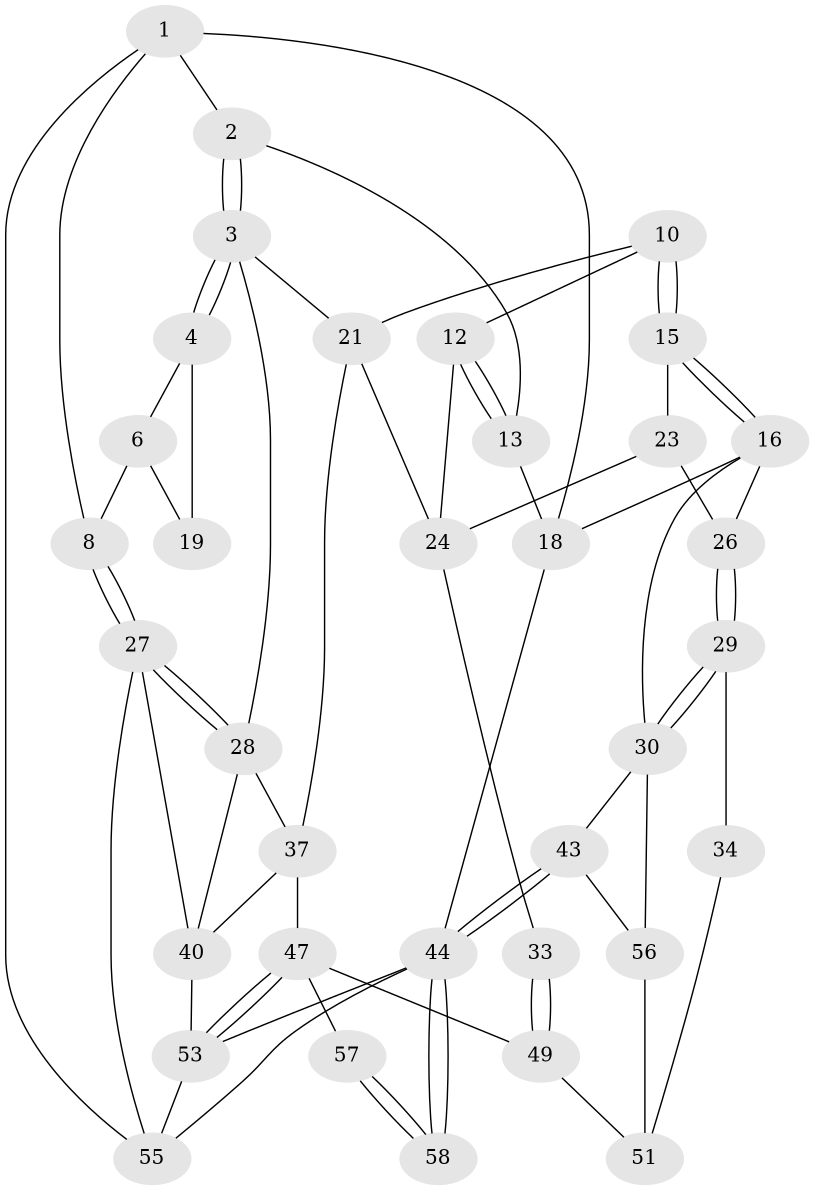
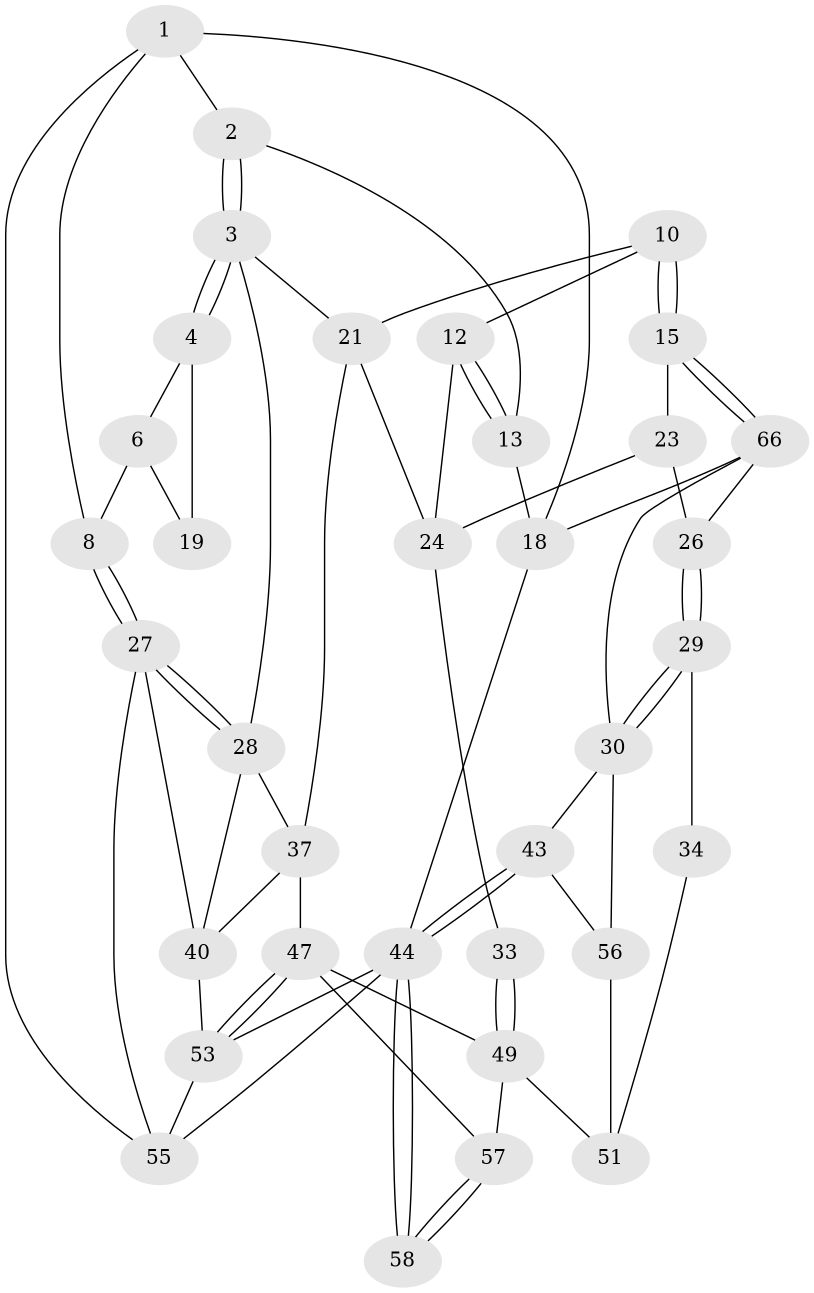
(770, 441) -> (770, 441)
none -> (500, 1108)
